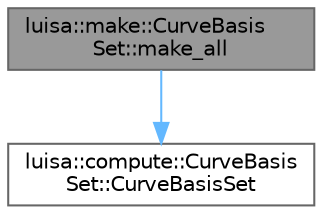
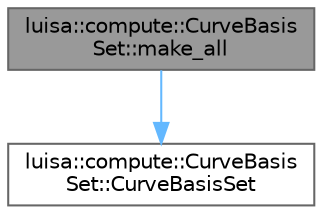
(161, 39) -> (161, 39)
